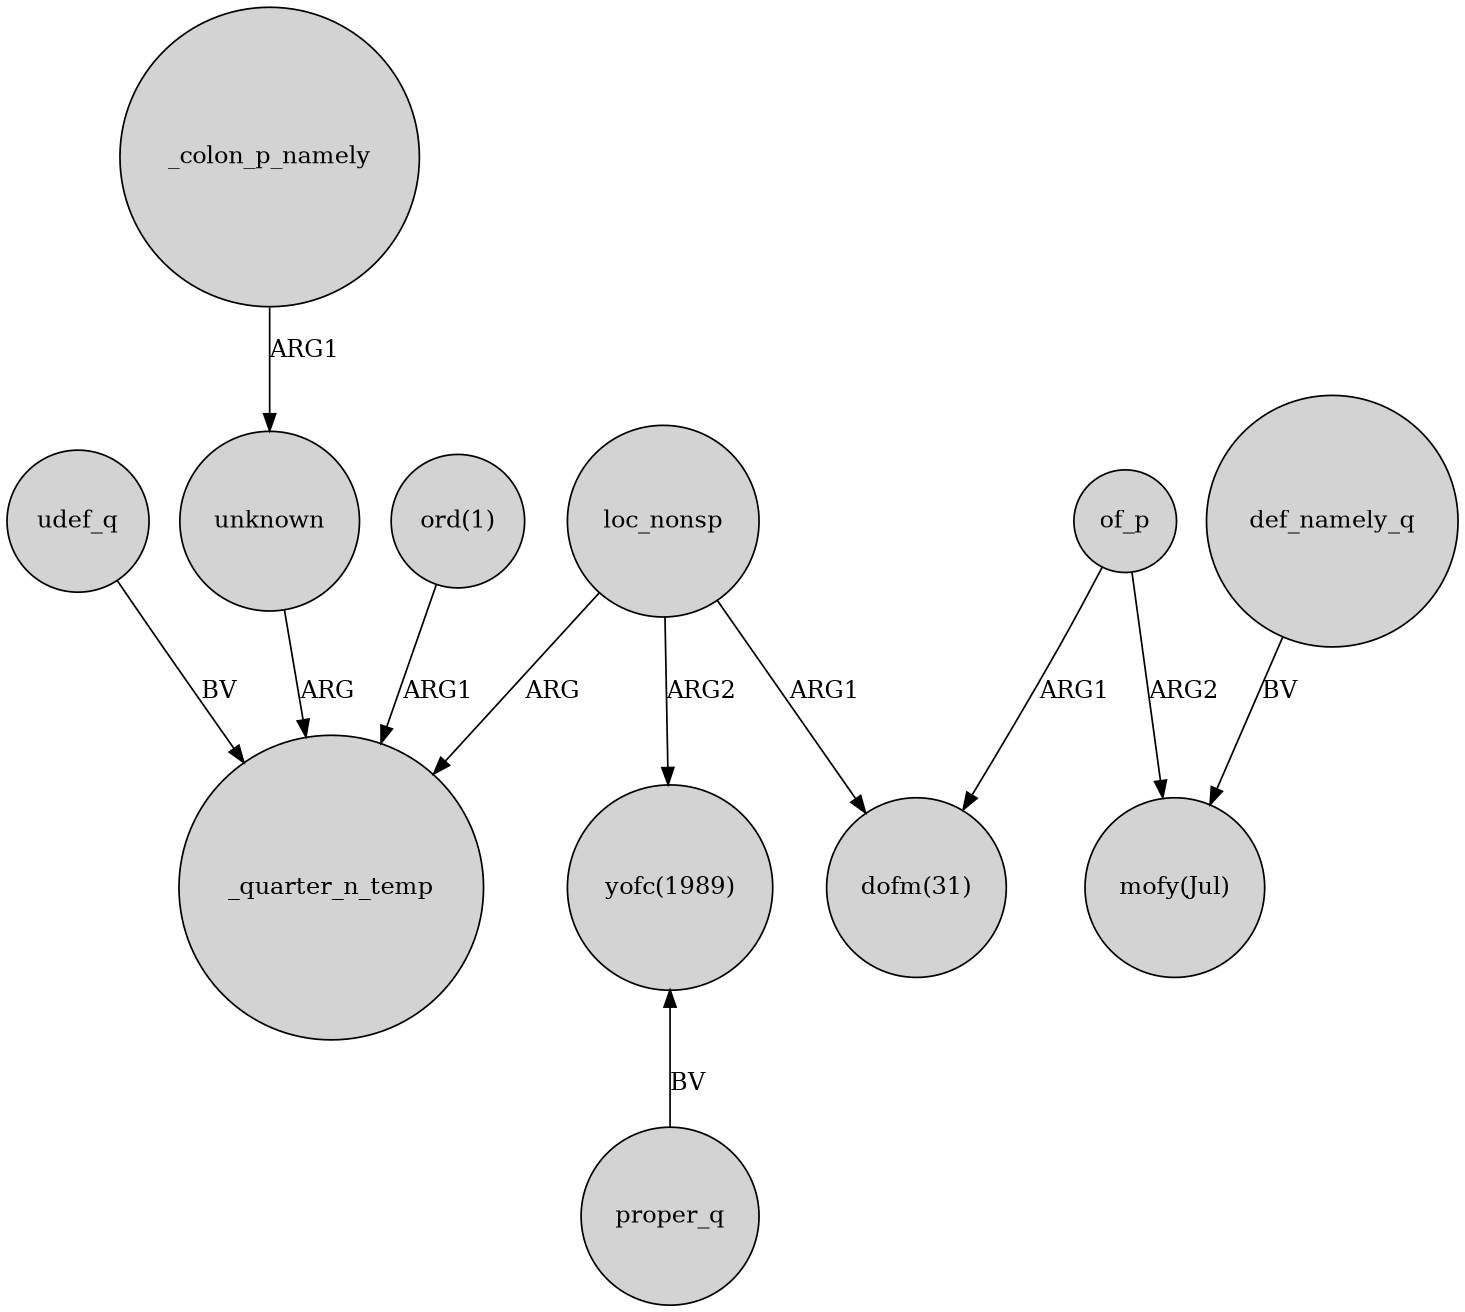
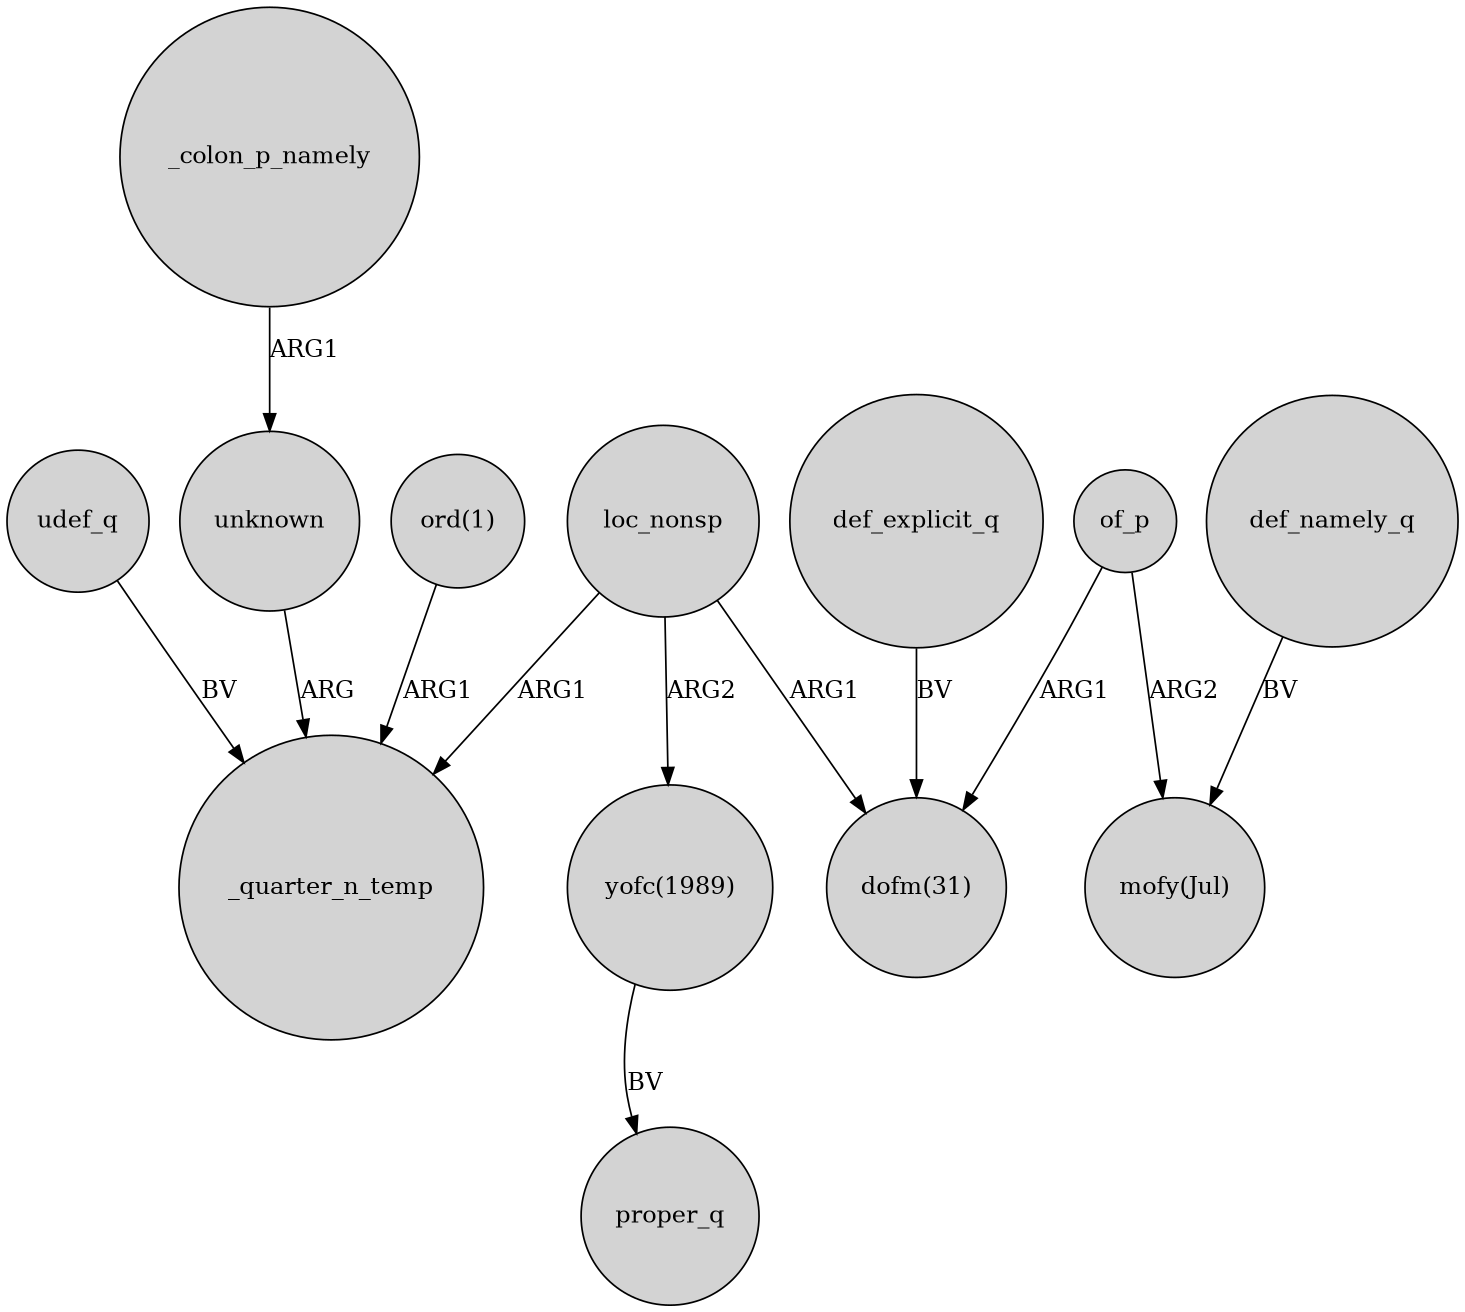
none -> (916, 521)
(553, 692) -> (553, 692)
(670, 1067) -> (625, 1050)
